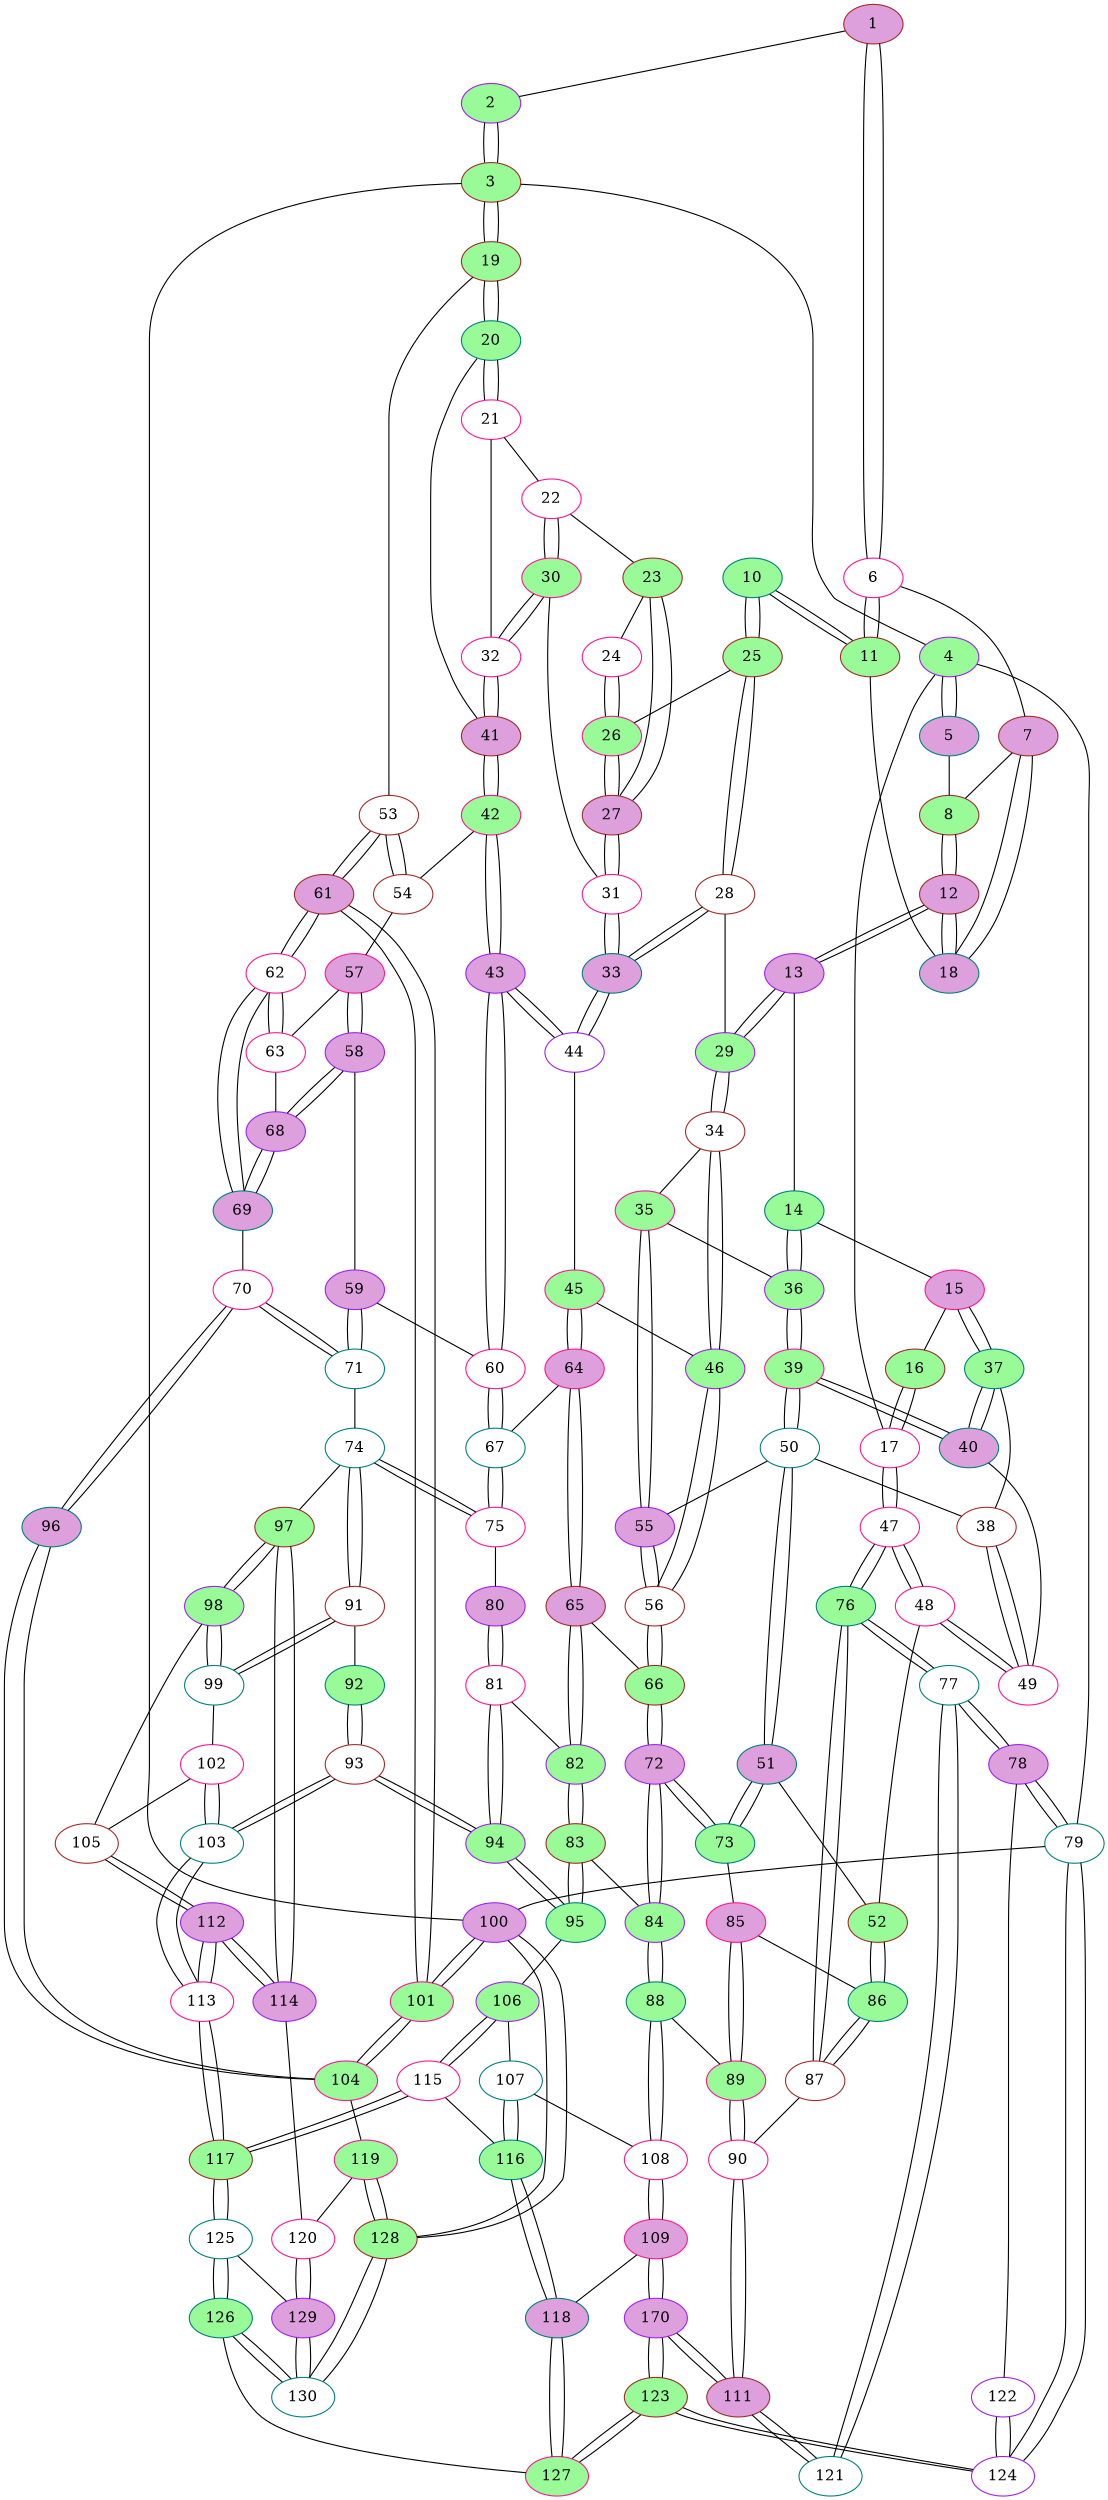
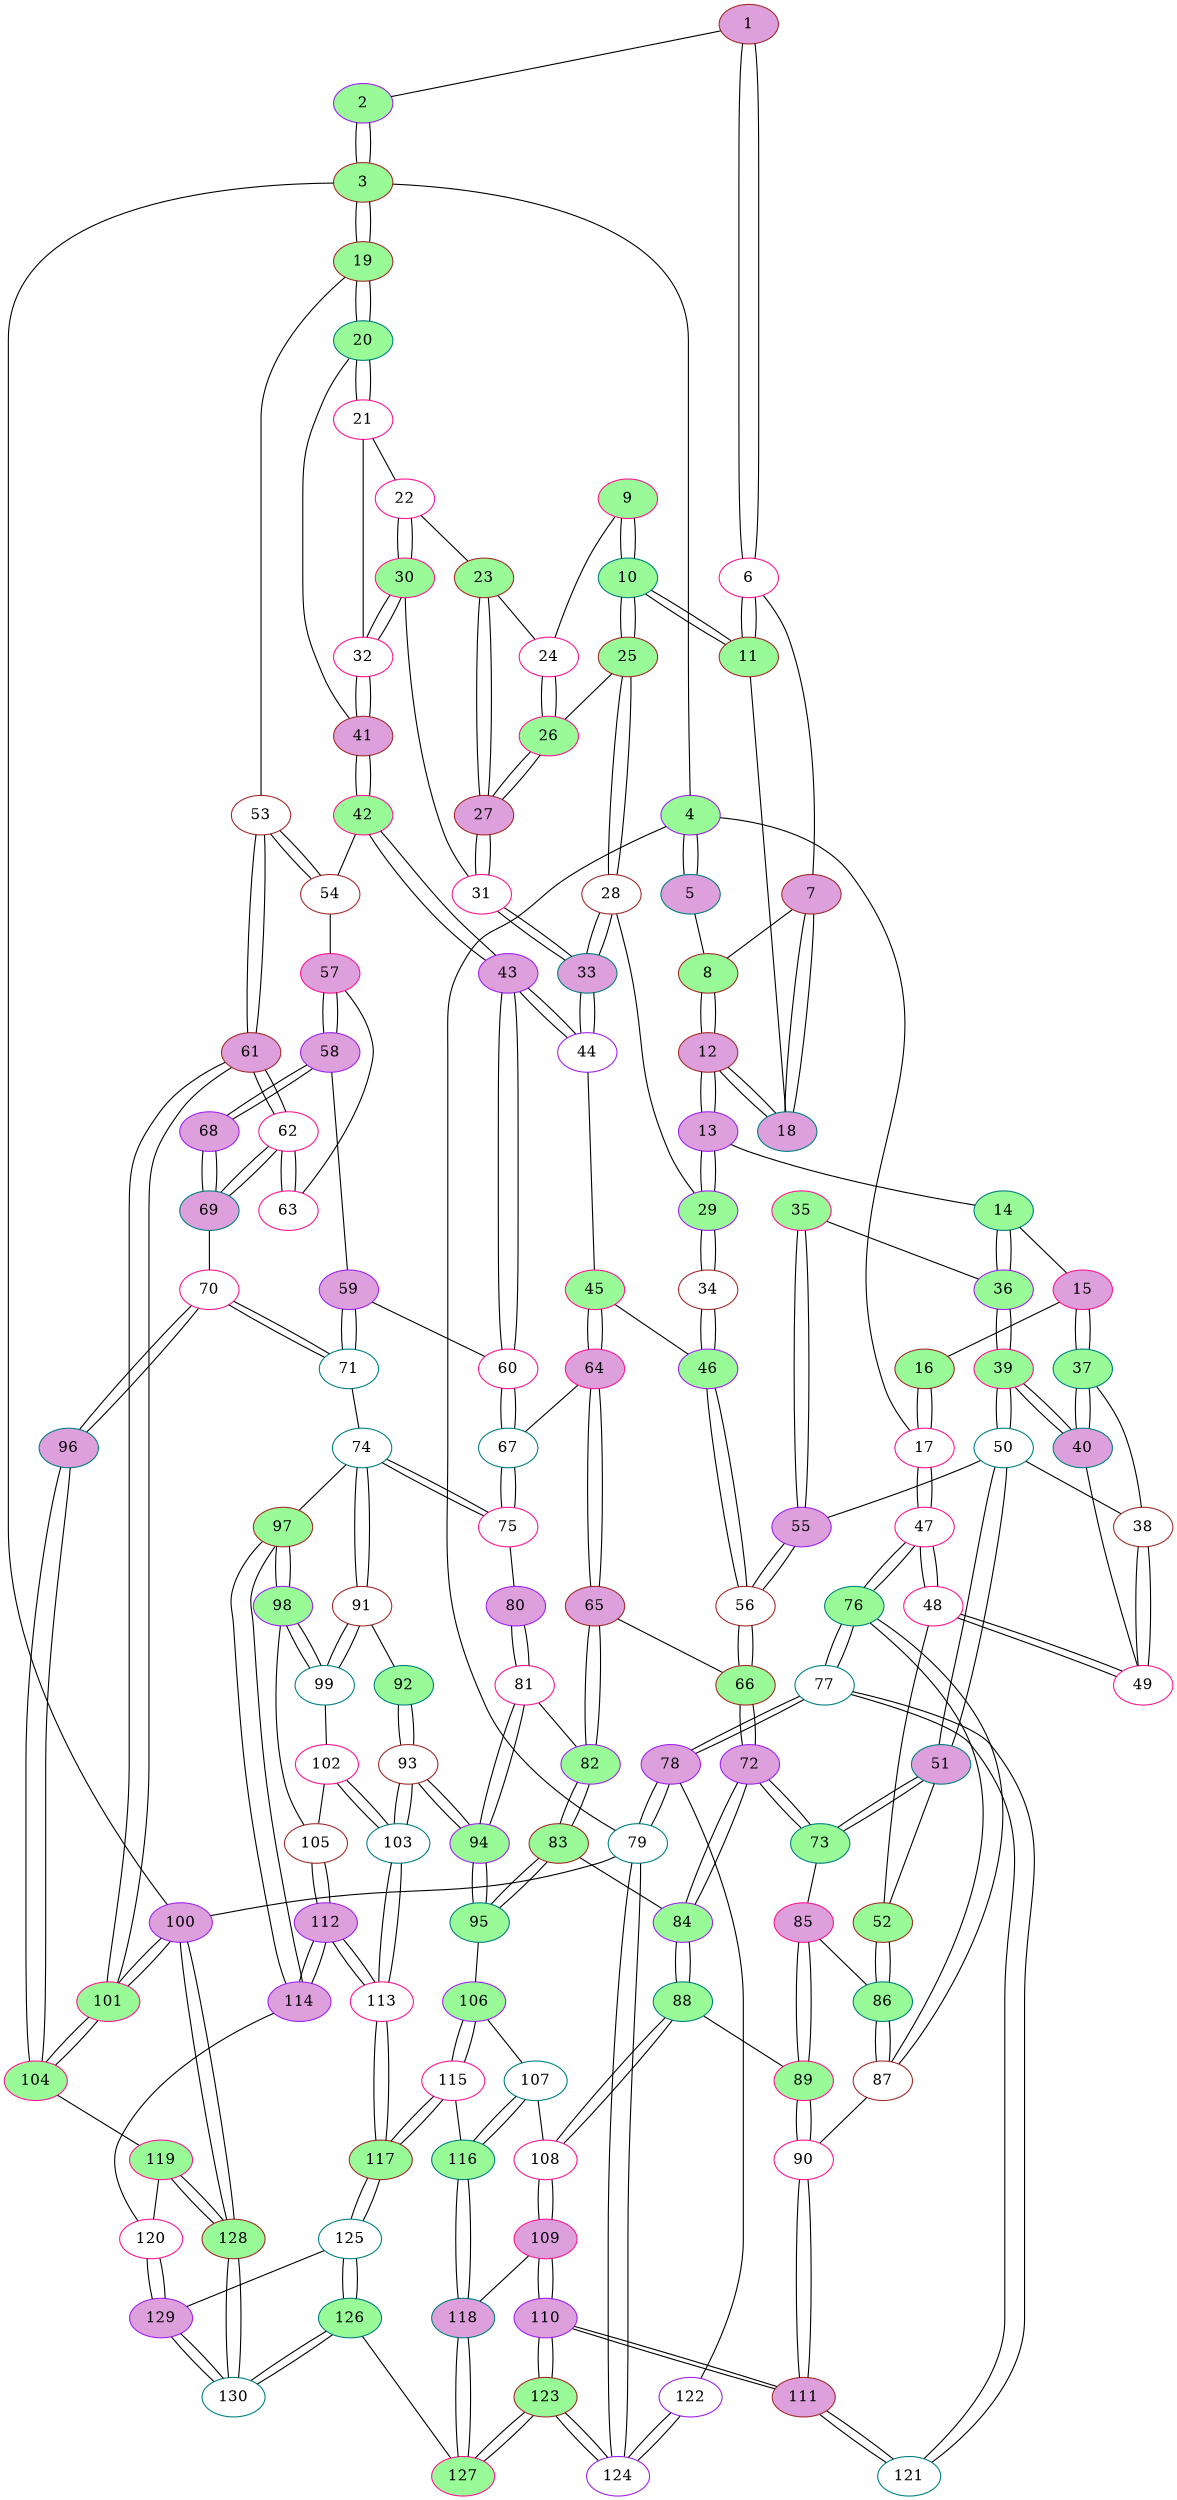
none -> (628, 499)
(276, 1092) -> none
(680, 1171) -> none
(656, 2318) -> (546, 2318)
